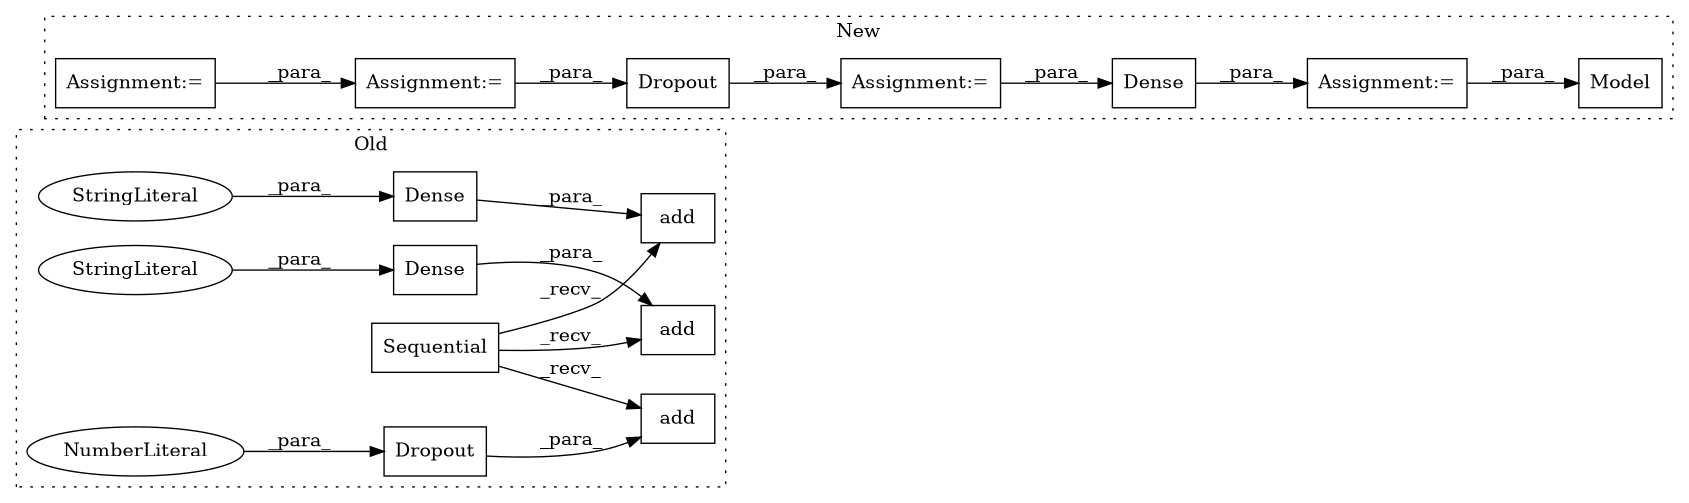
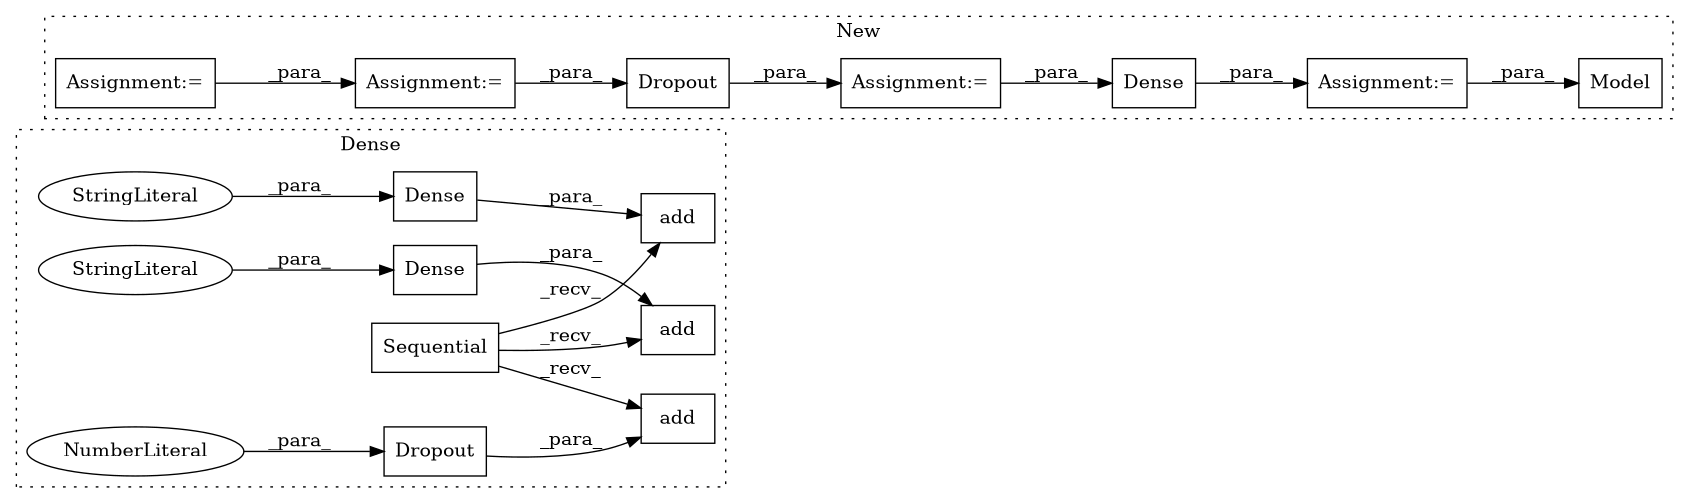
(371, 145) -> (371, 145)
